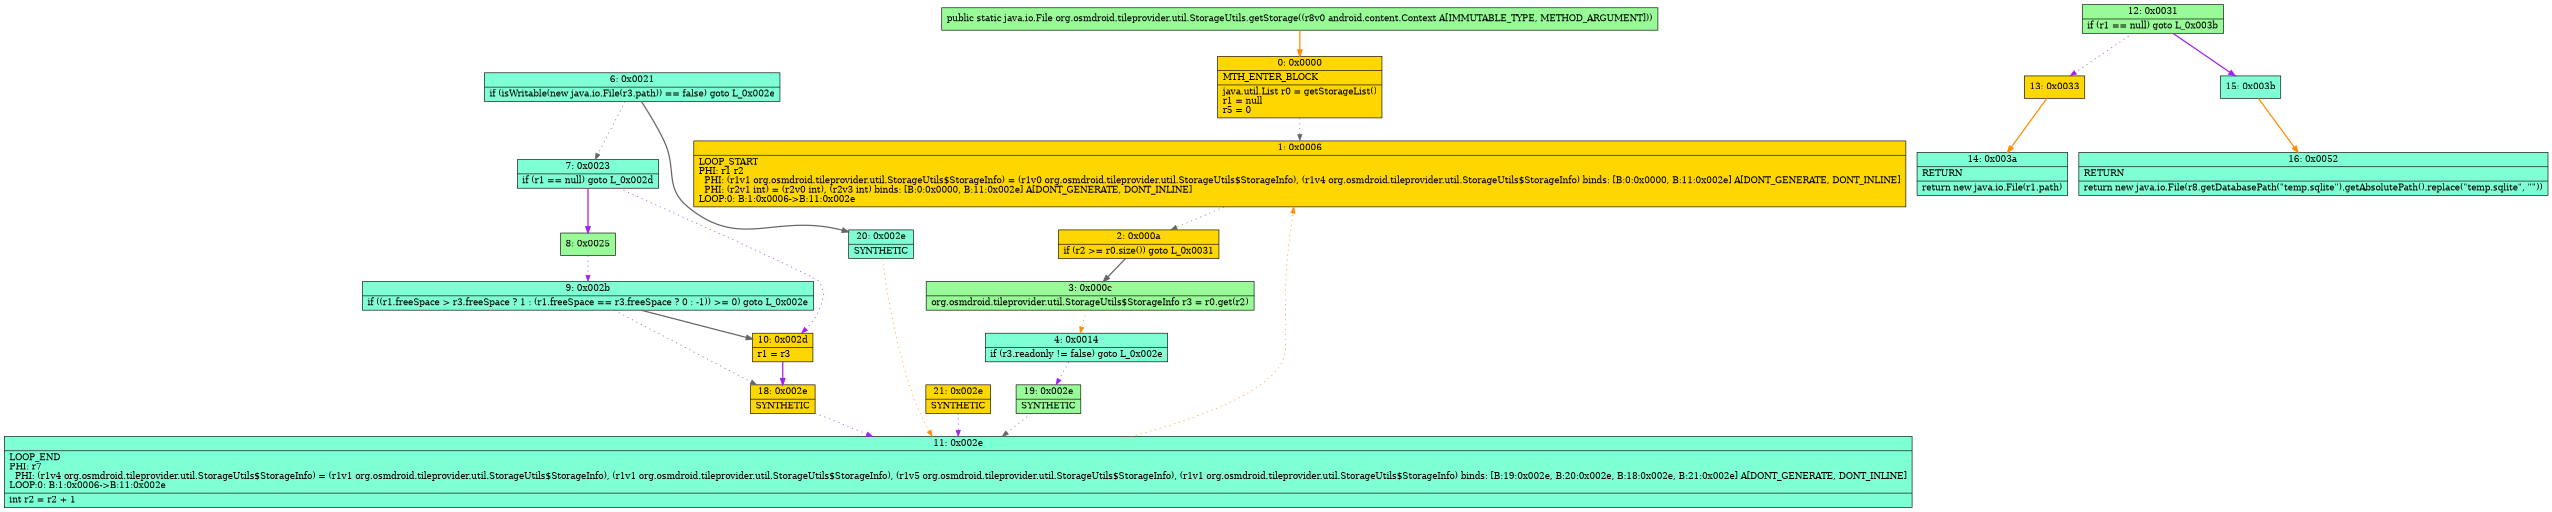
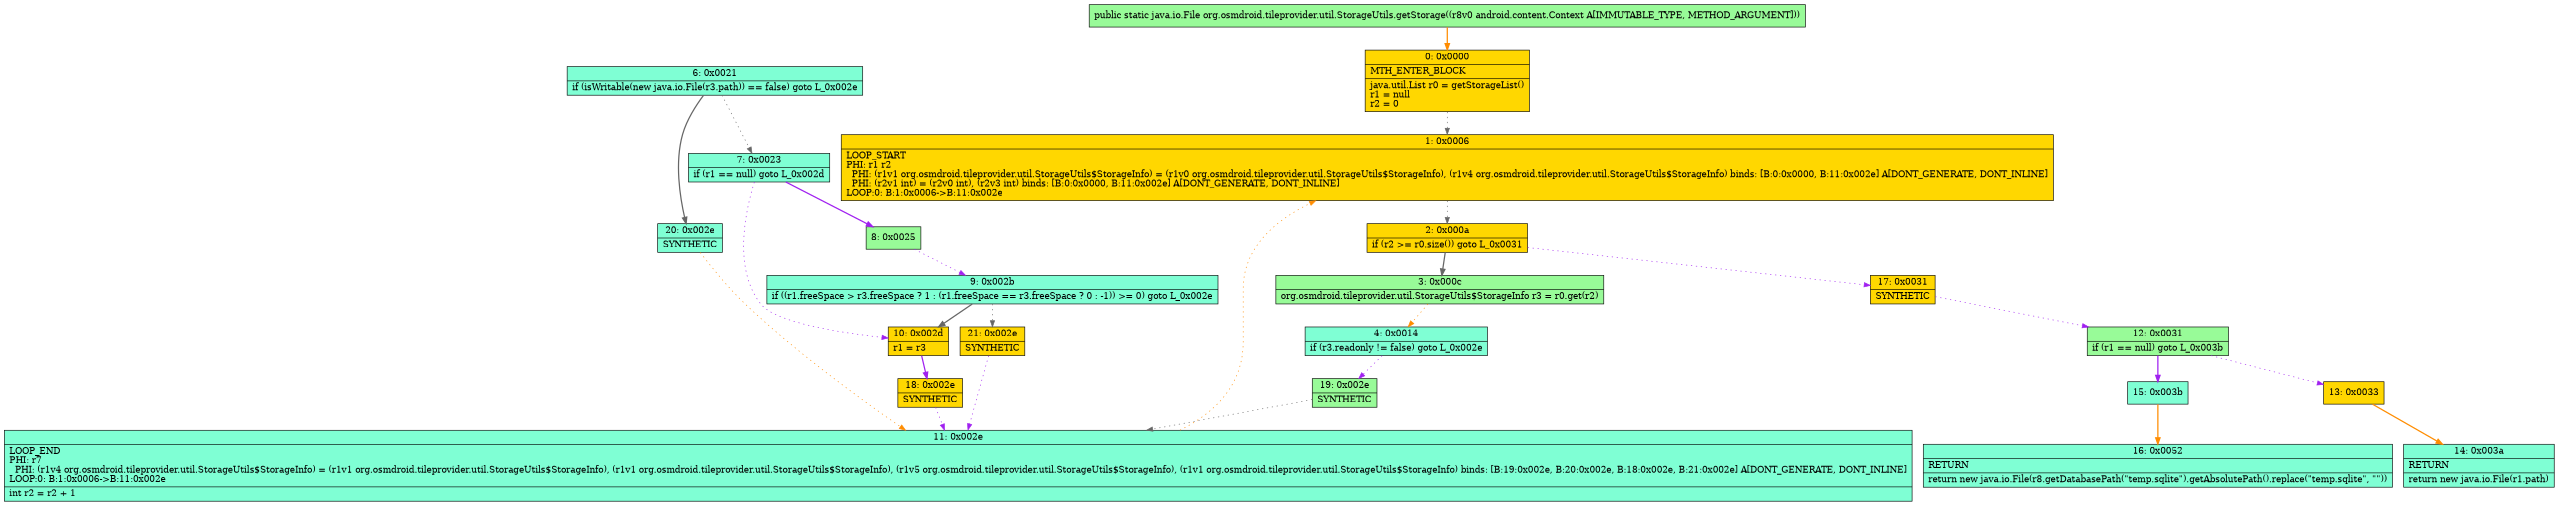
(1237, 110) -> (1384, 104)
none -> (1903, 290)
(683, 346) -> (992, 312)
